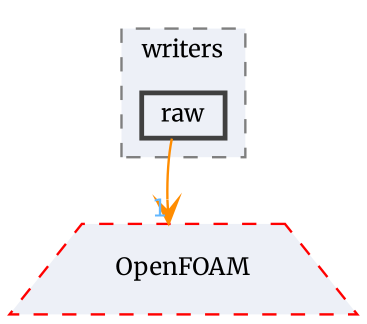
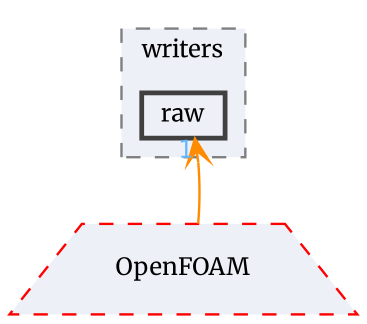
(168, 172) -> (199, 193)
